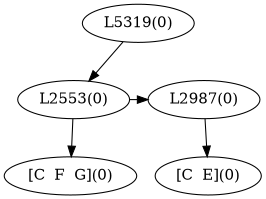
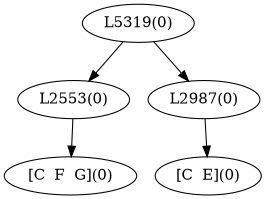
(133, 100) -> (168, 57)
